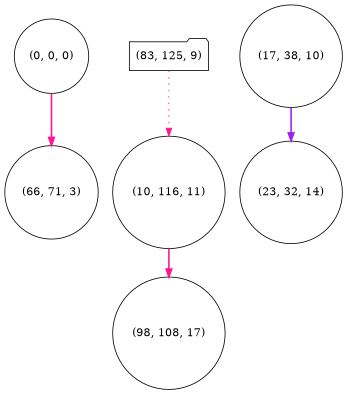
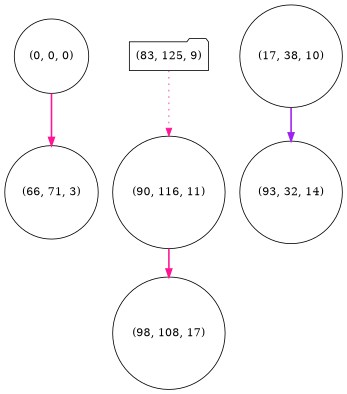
(169, 192) -> (169, 192)
(291, 192) -> (291, 192)
